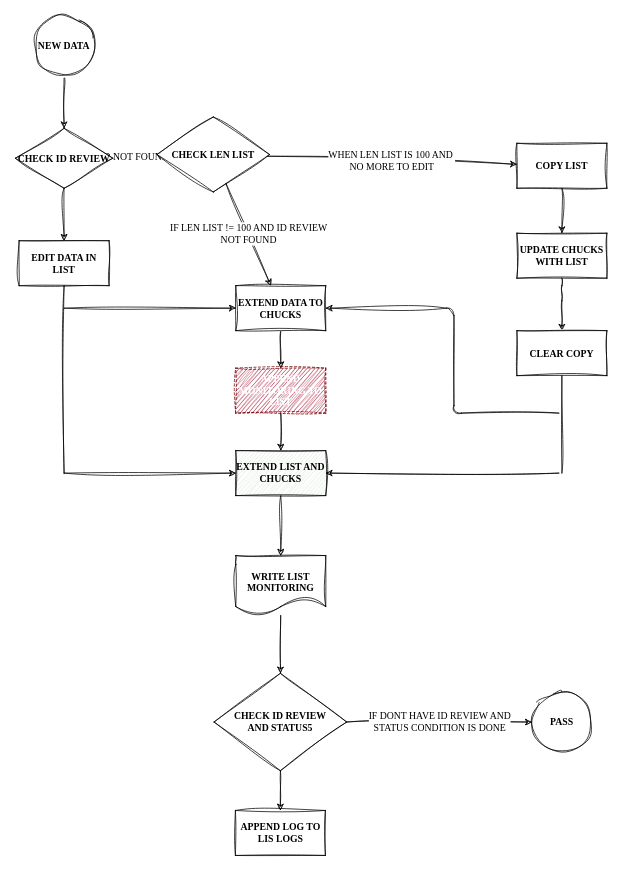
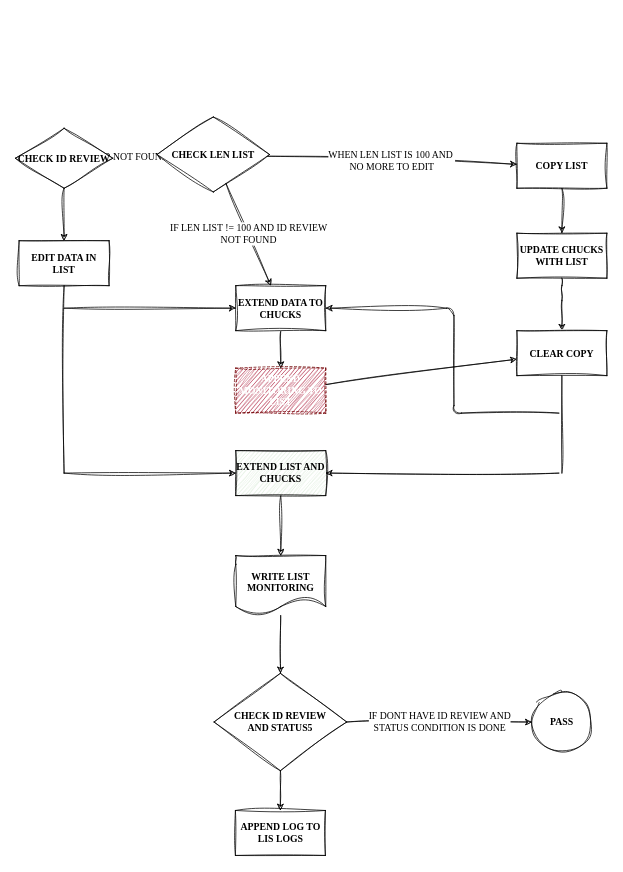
(64, 45) -> none
(64, 100) -> none
(281, 429) -> (419, 372)
